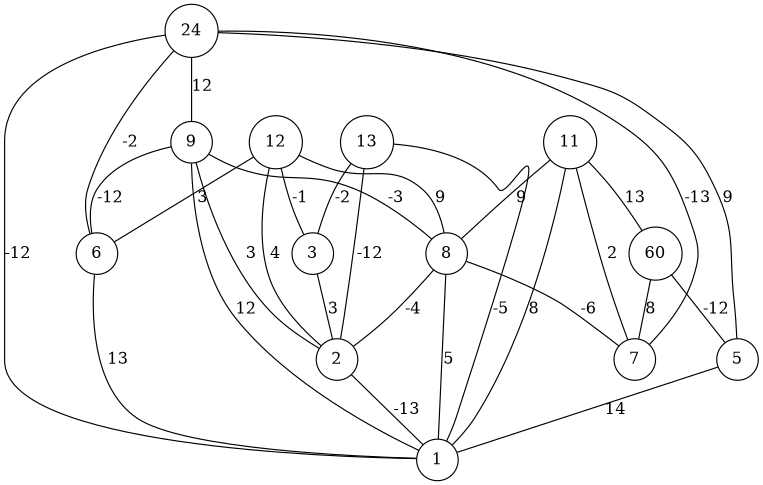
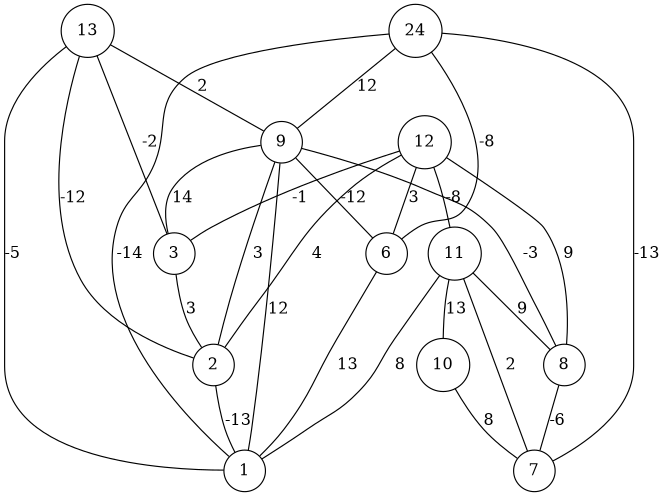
none -> (187, 88)
(130, 142) -> (487, 142)
none -> (192, 170)
none -> (441, 188)
(18, 254) -> (130, 254)
(656, 254) -> (443, 365)
(396, 310) -> none
(442, 357) -> none
(738, 360) -> none
